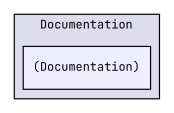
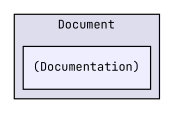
(87, 26) -> (87, 26)
